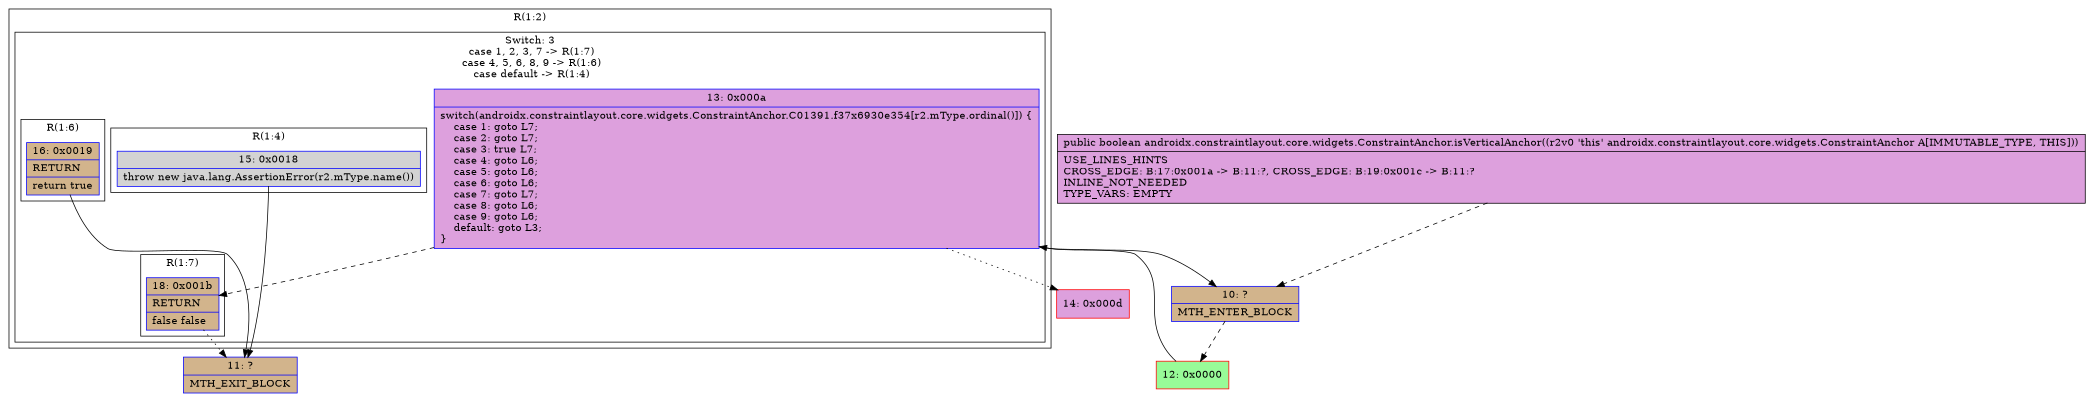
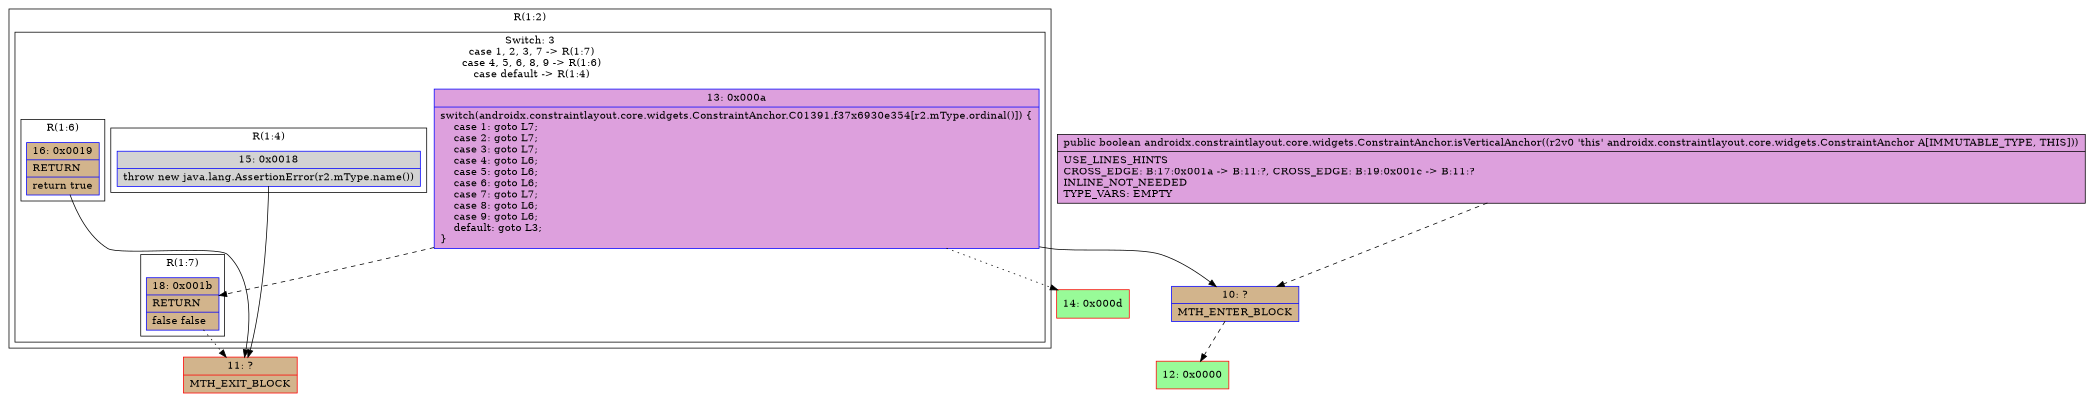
(489, 149) -> (489, 149)
(1146, 265) -> none
(1093, 304) -> (1093, 304)
(240, 375) -> (240, 375)
